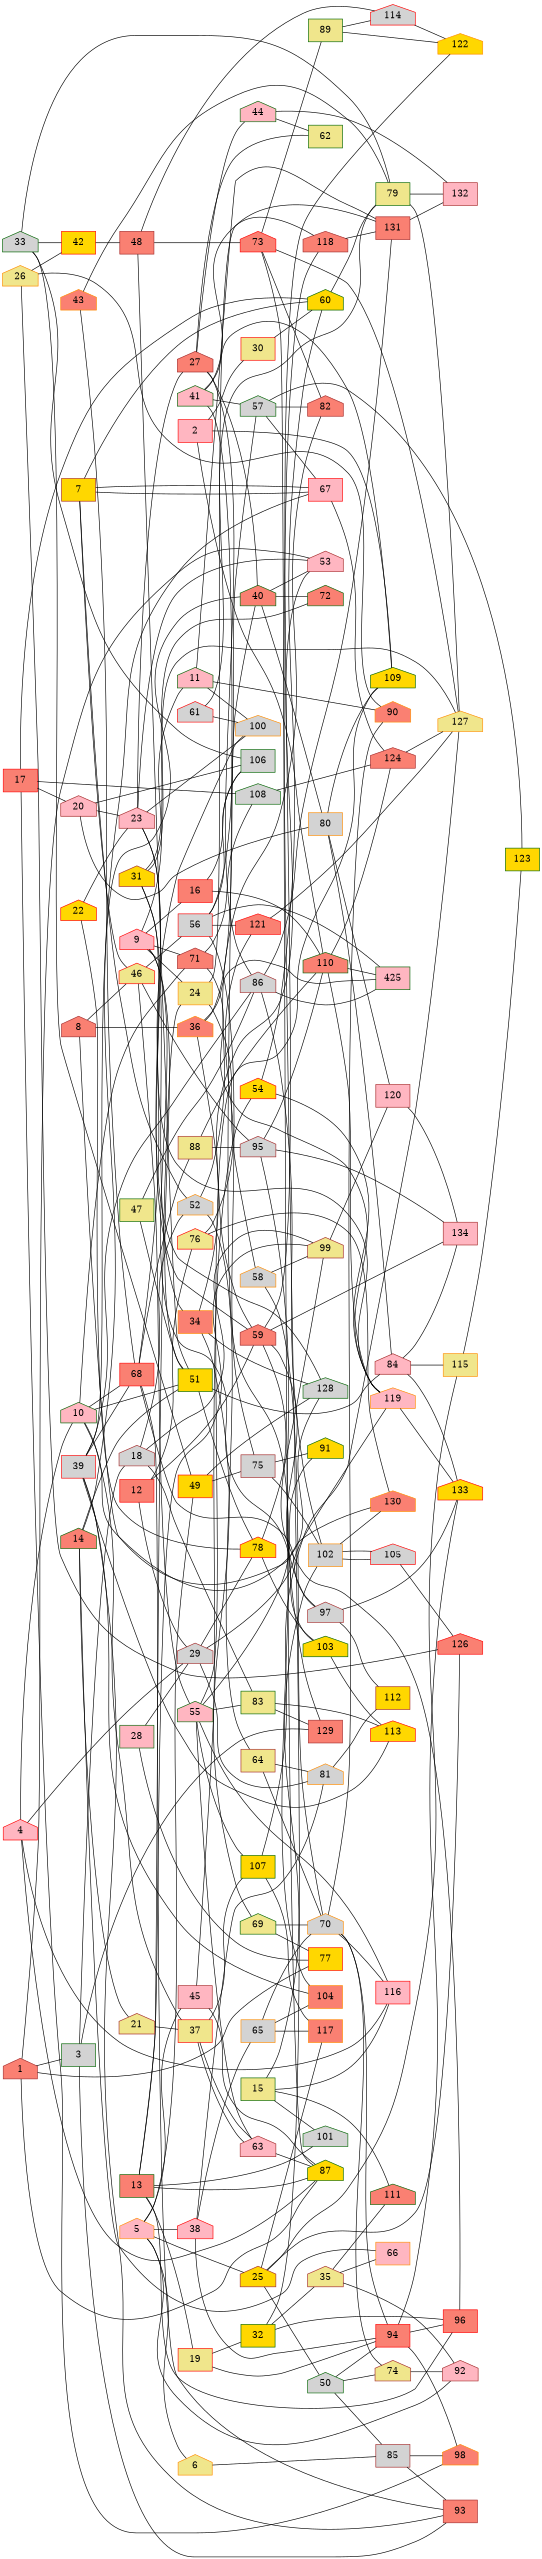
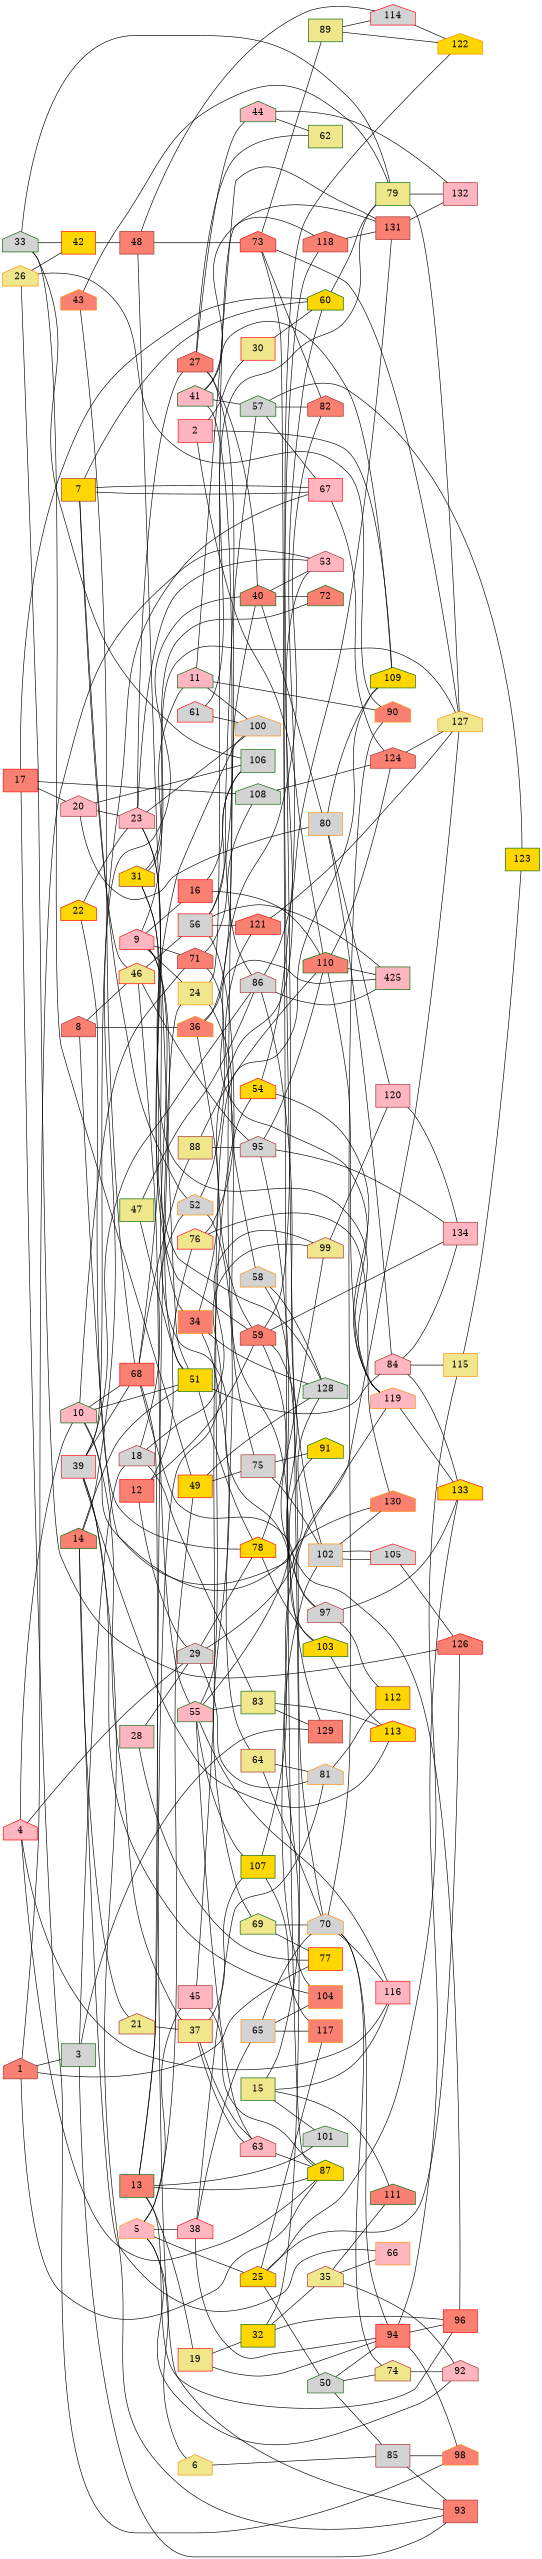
(296, 1262) -> (300, 1331)
